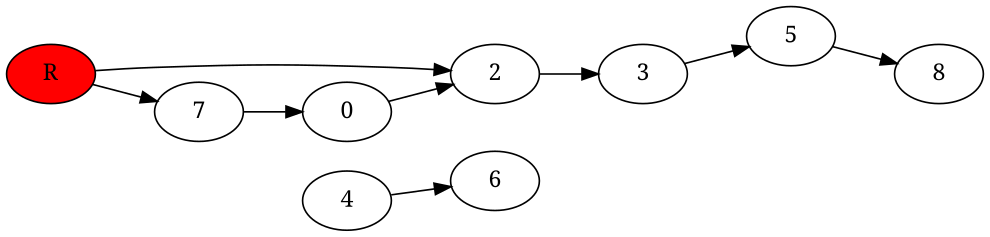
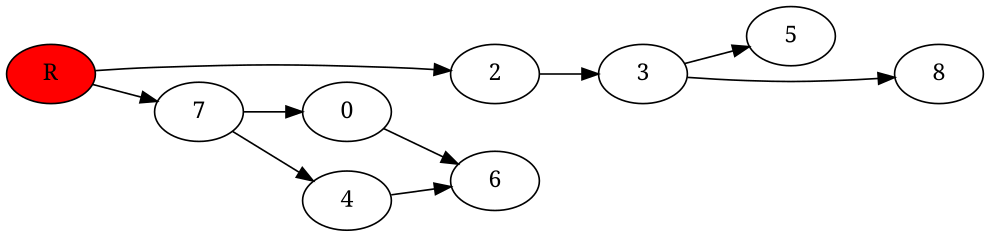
(857, 53) -> (783, 81)
(413, 95) -> (413, 143)
none -> (266, 152)
